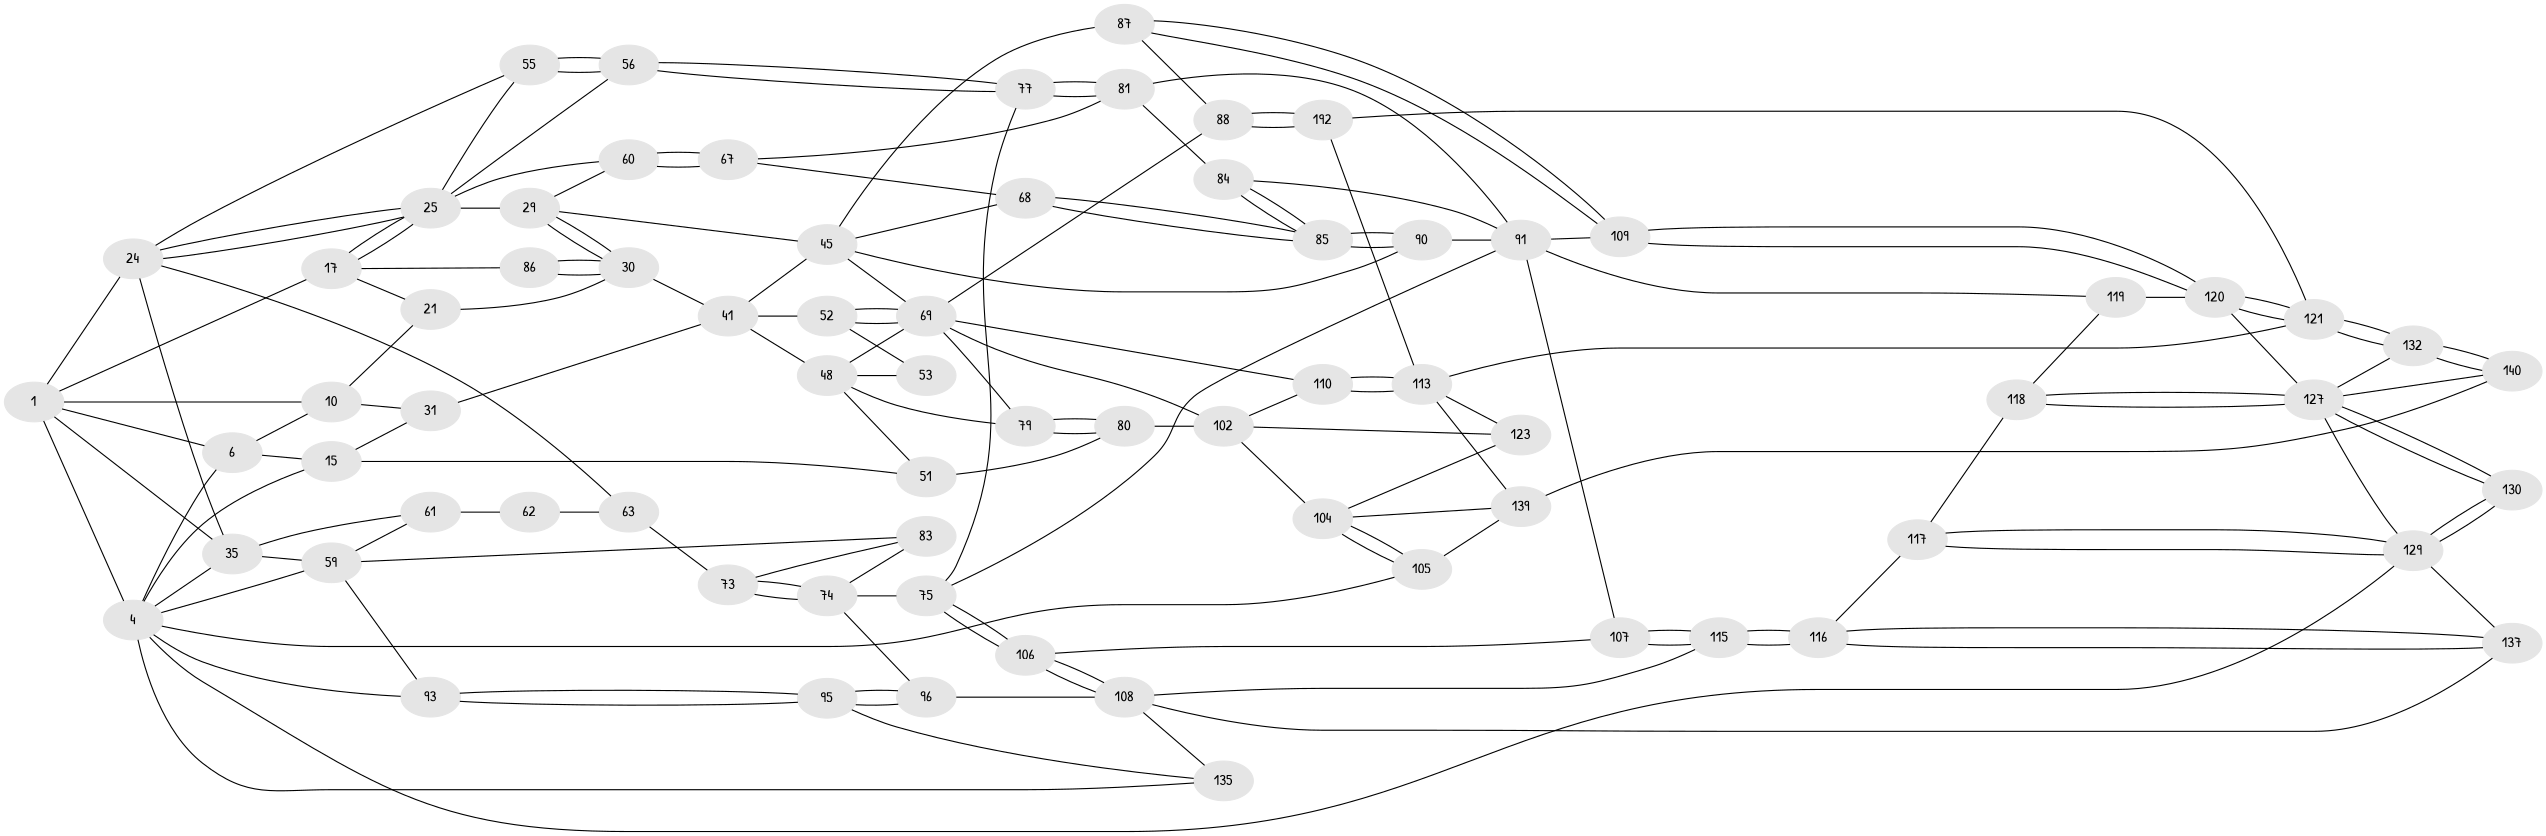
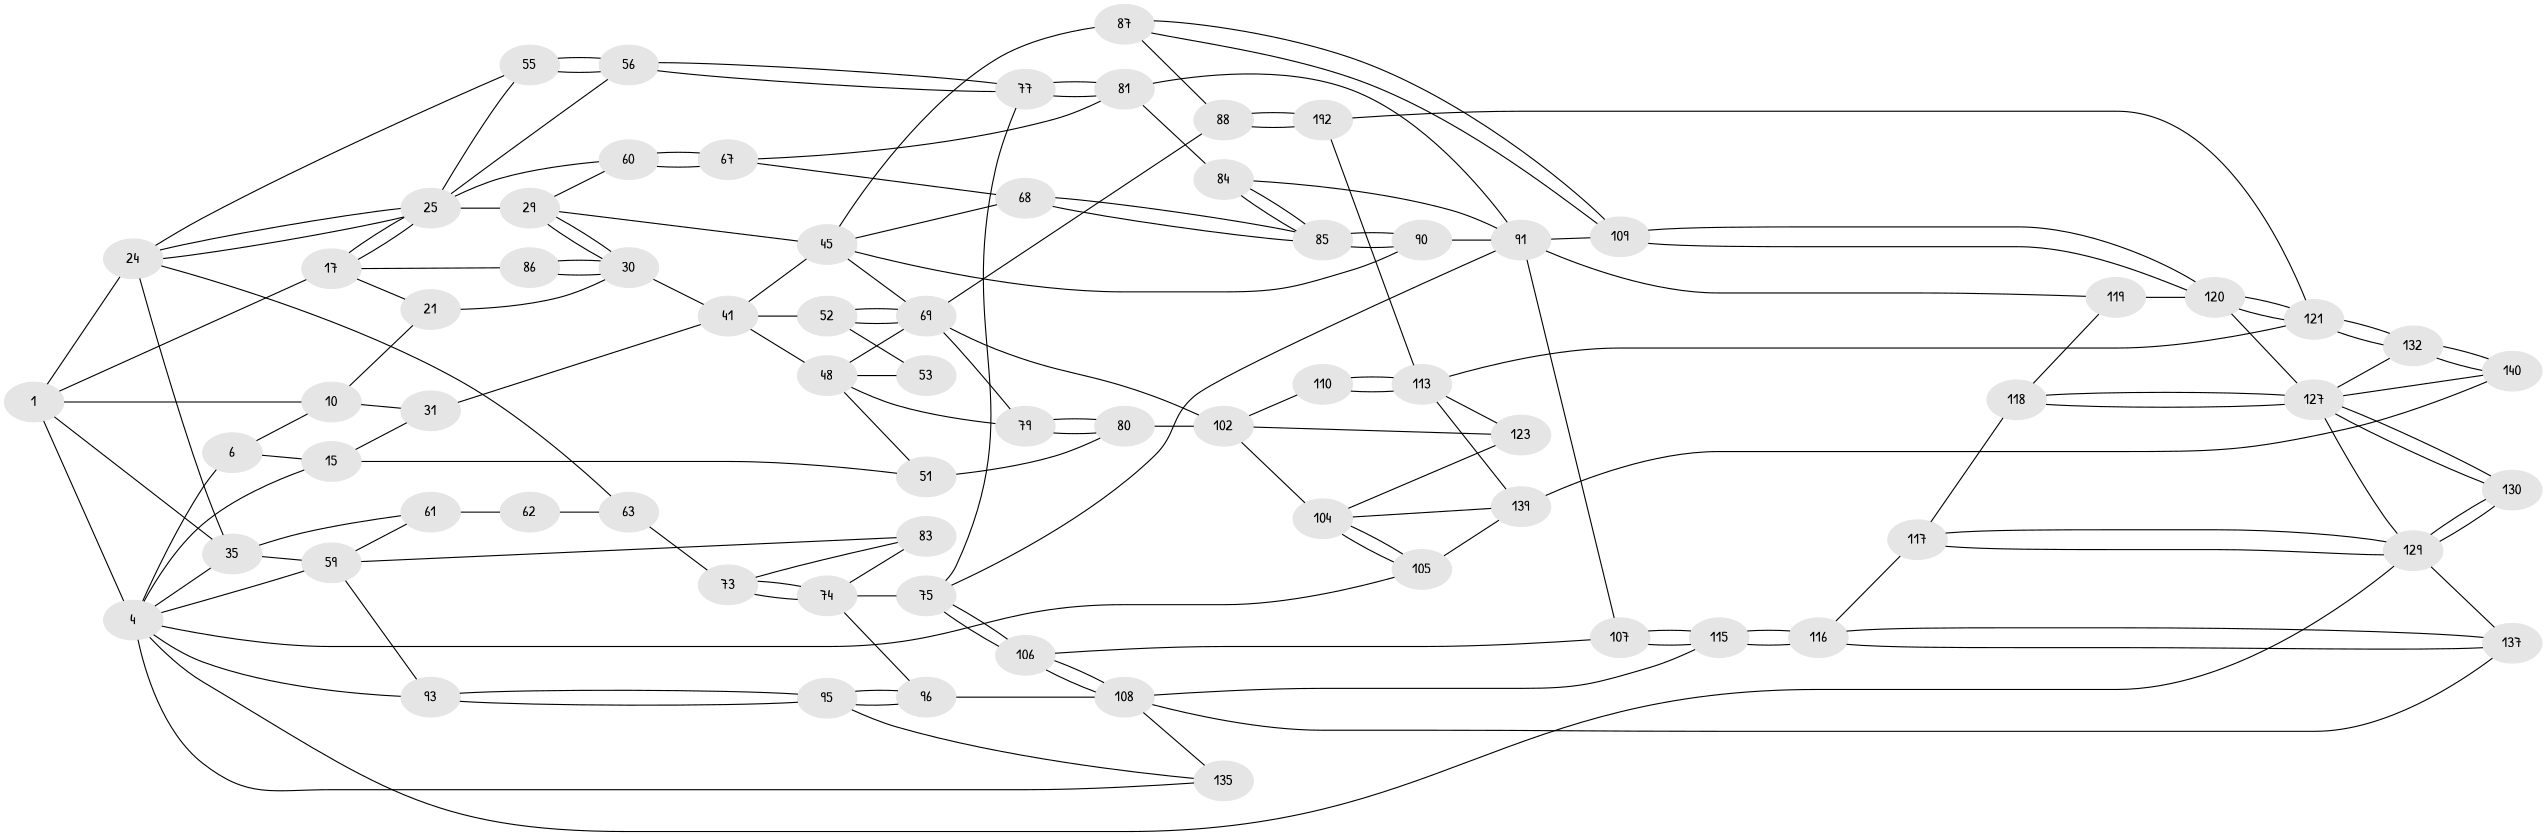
(1124, 350) -> none
(133, 427) -> none
